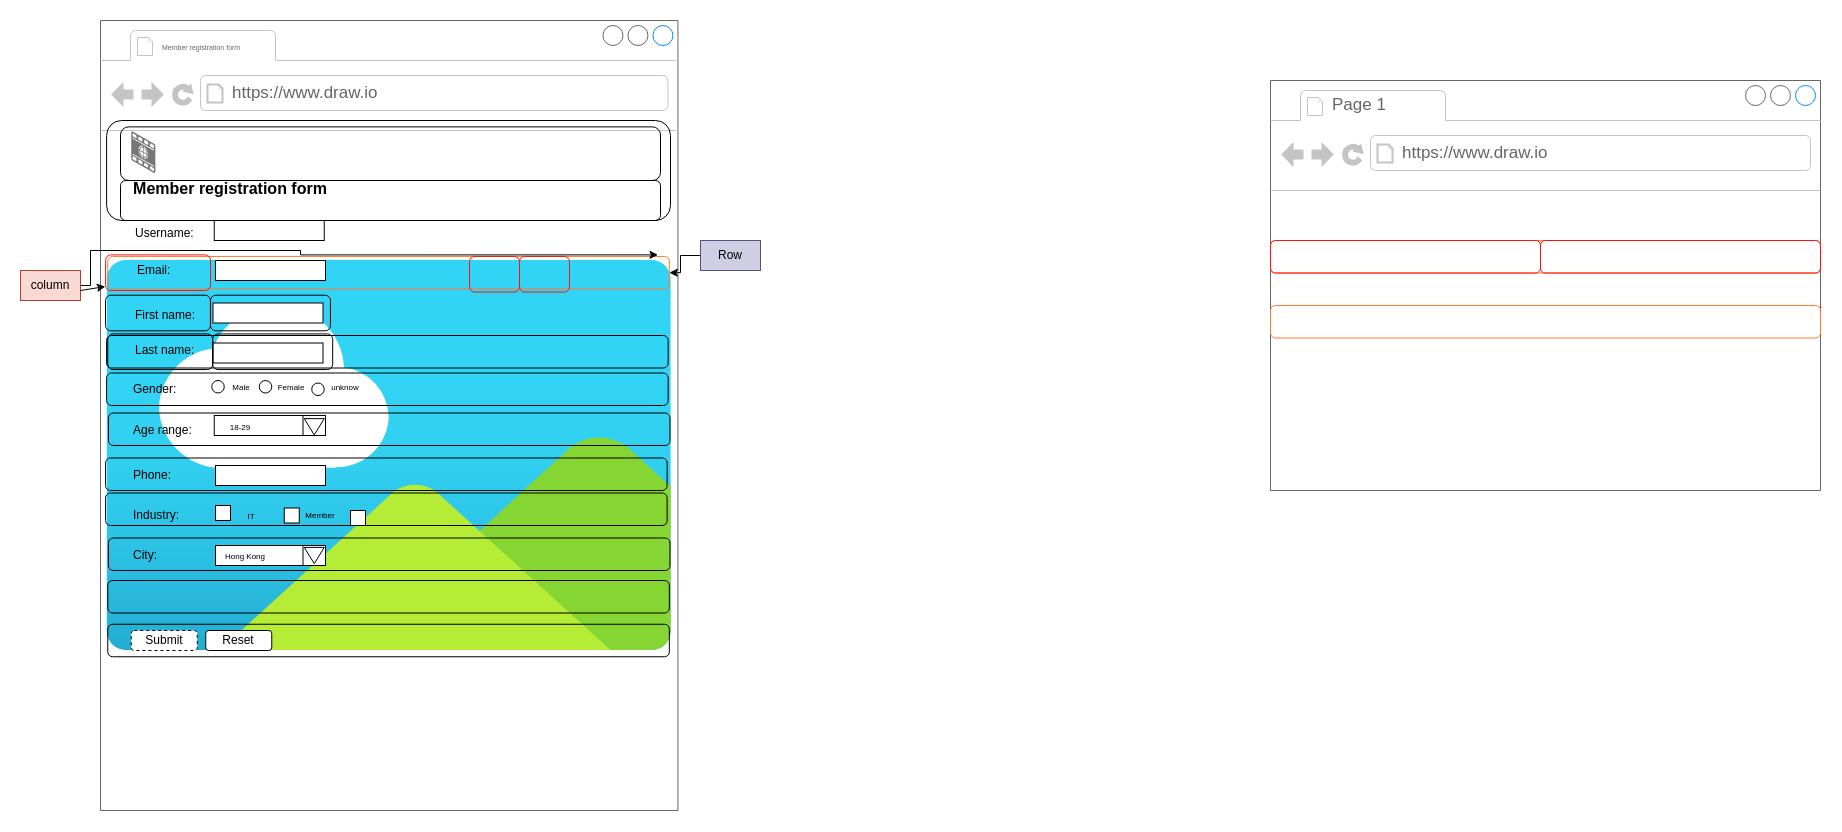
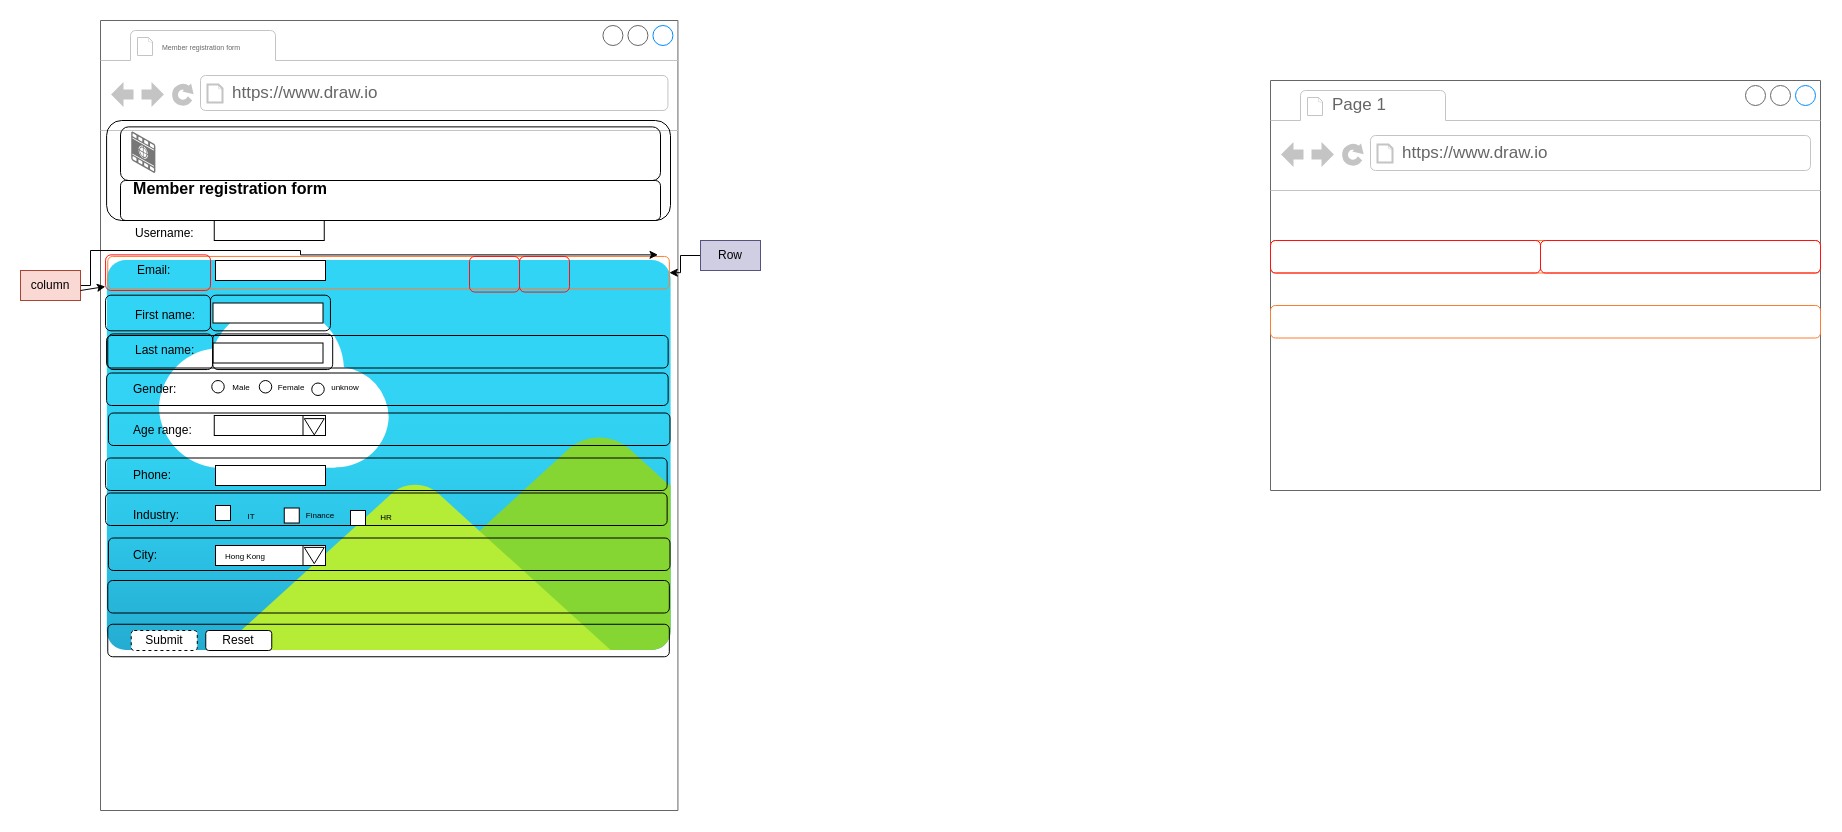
(241, 427) -> none
(321, 515) -> (321, 515)
none -> (387, 517)
